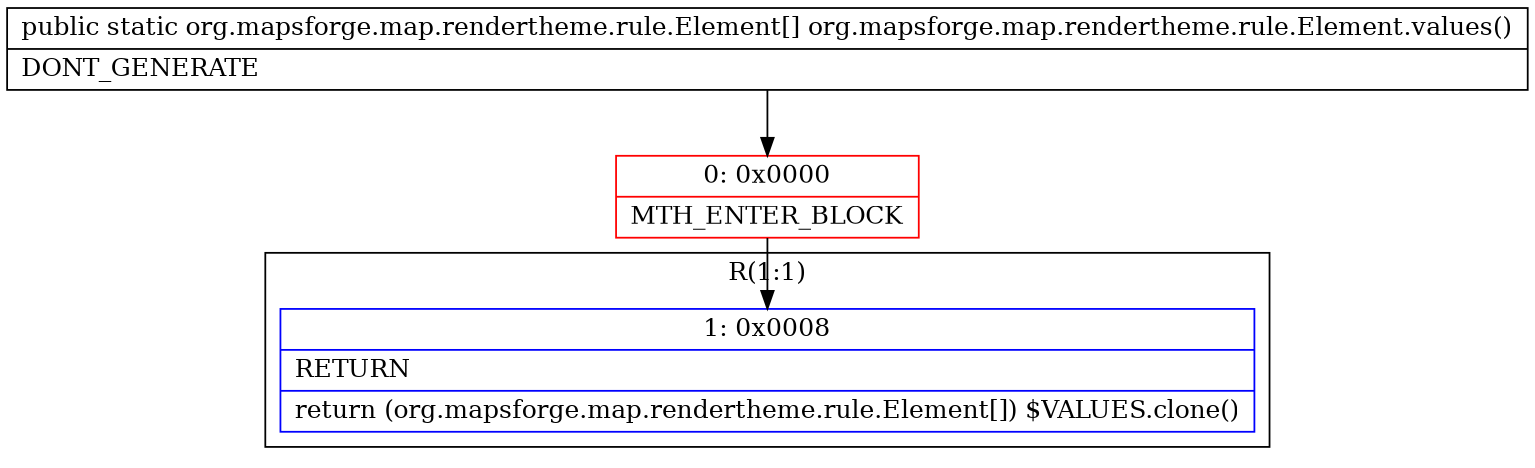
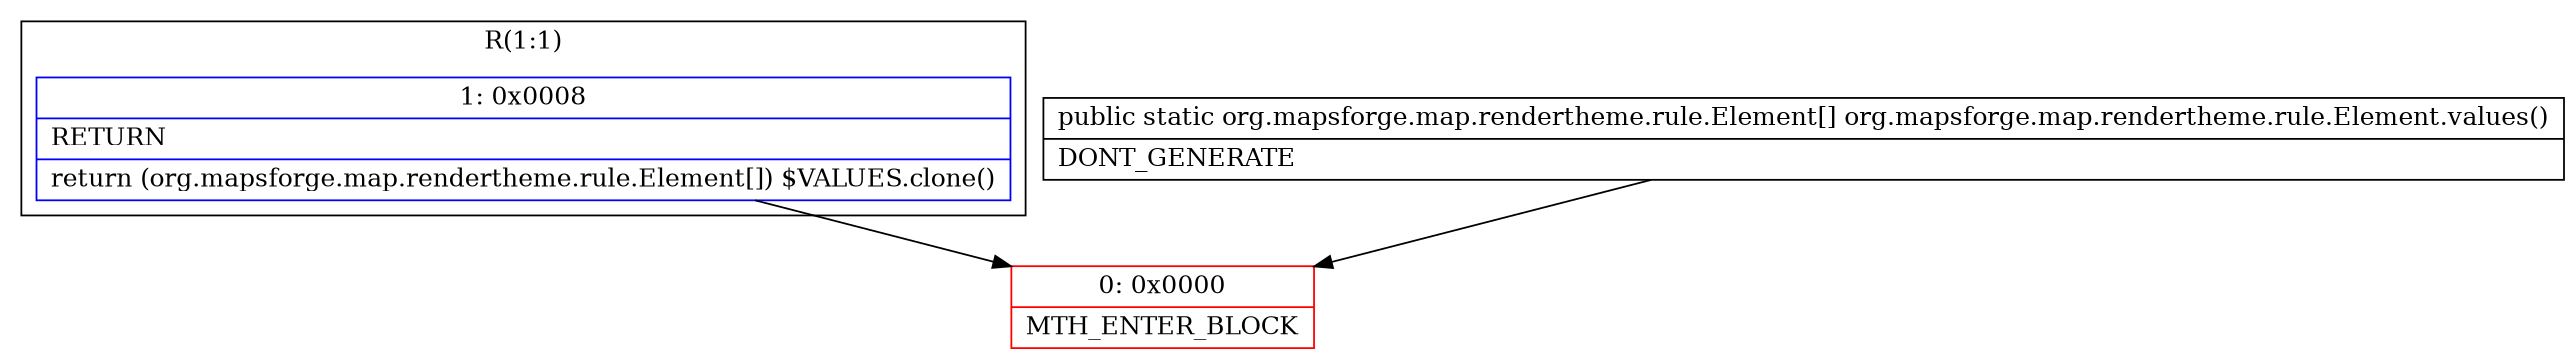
(767, 264) -> (874, 231)
